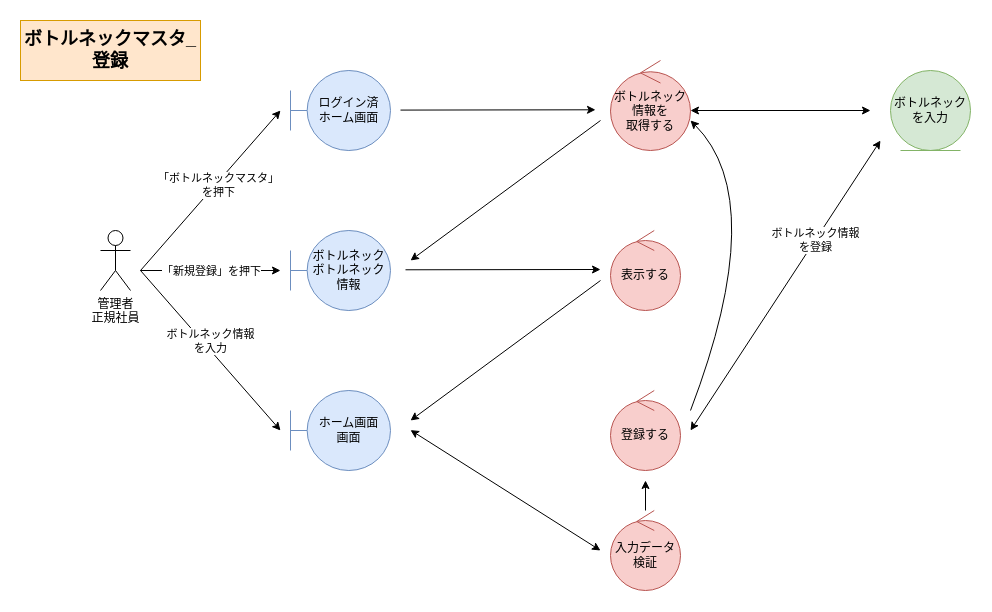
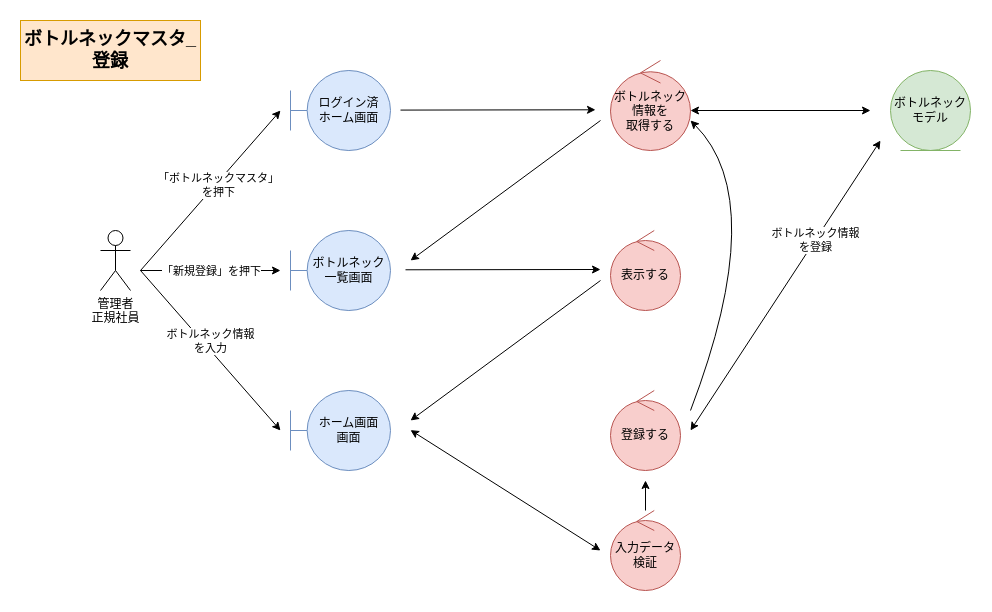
(931, 111) -> (931, 111)
(349, 271) -> (349, 271)
